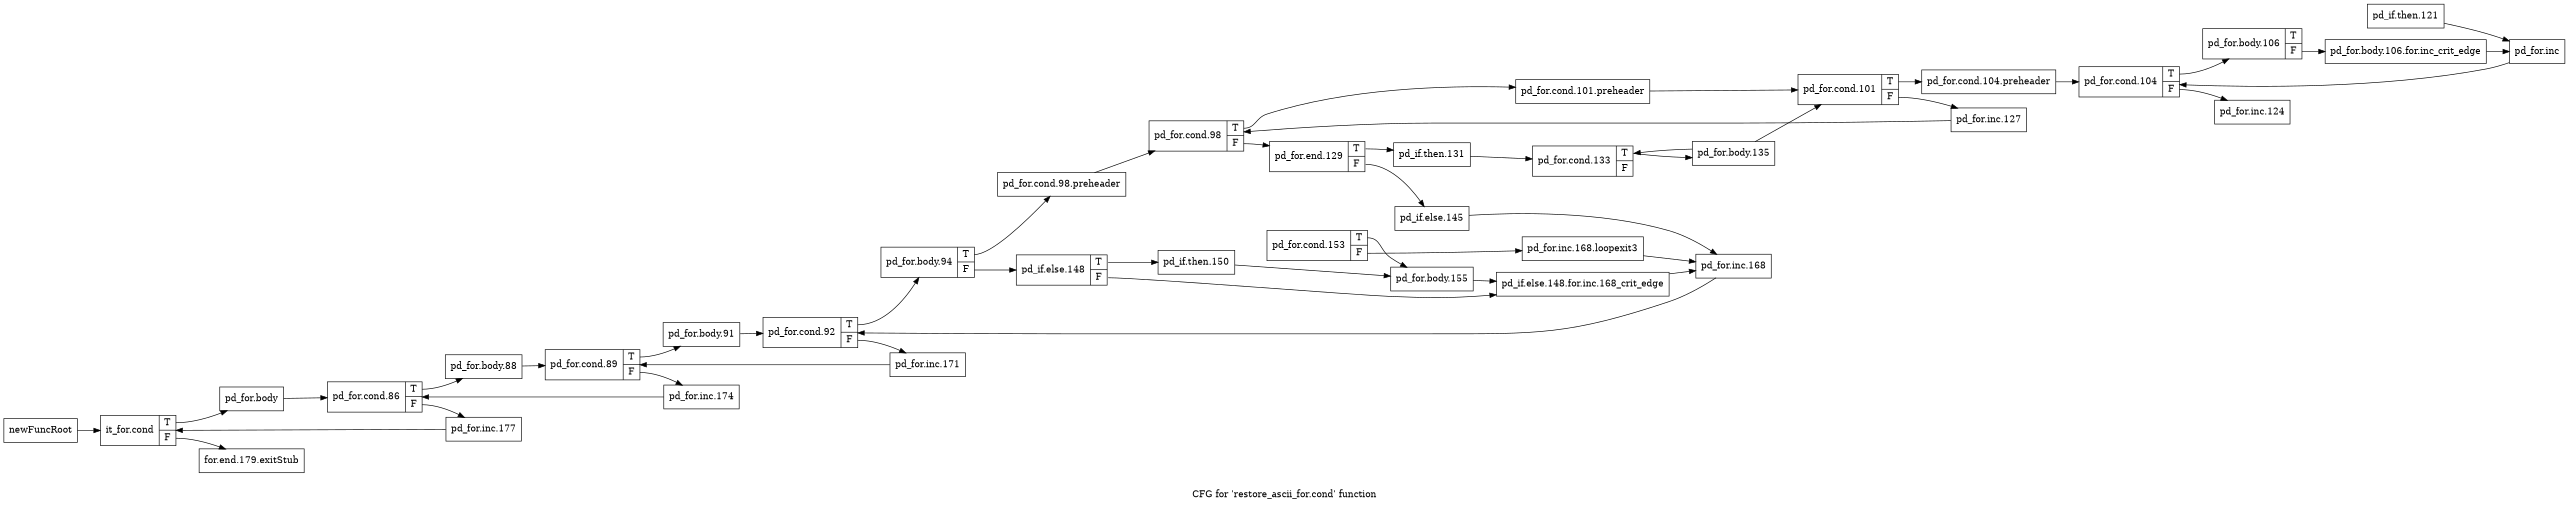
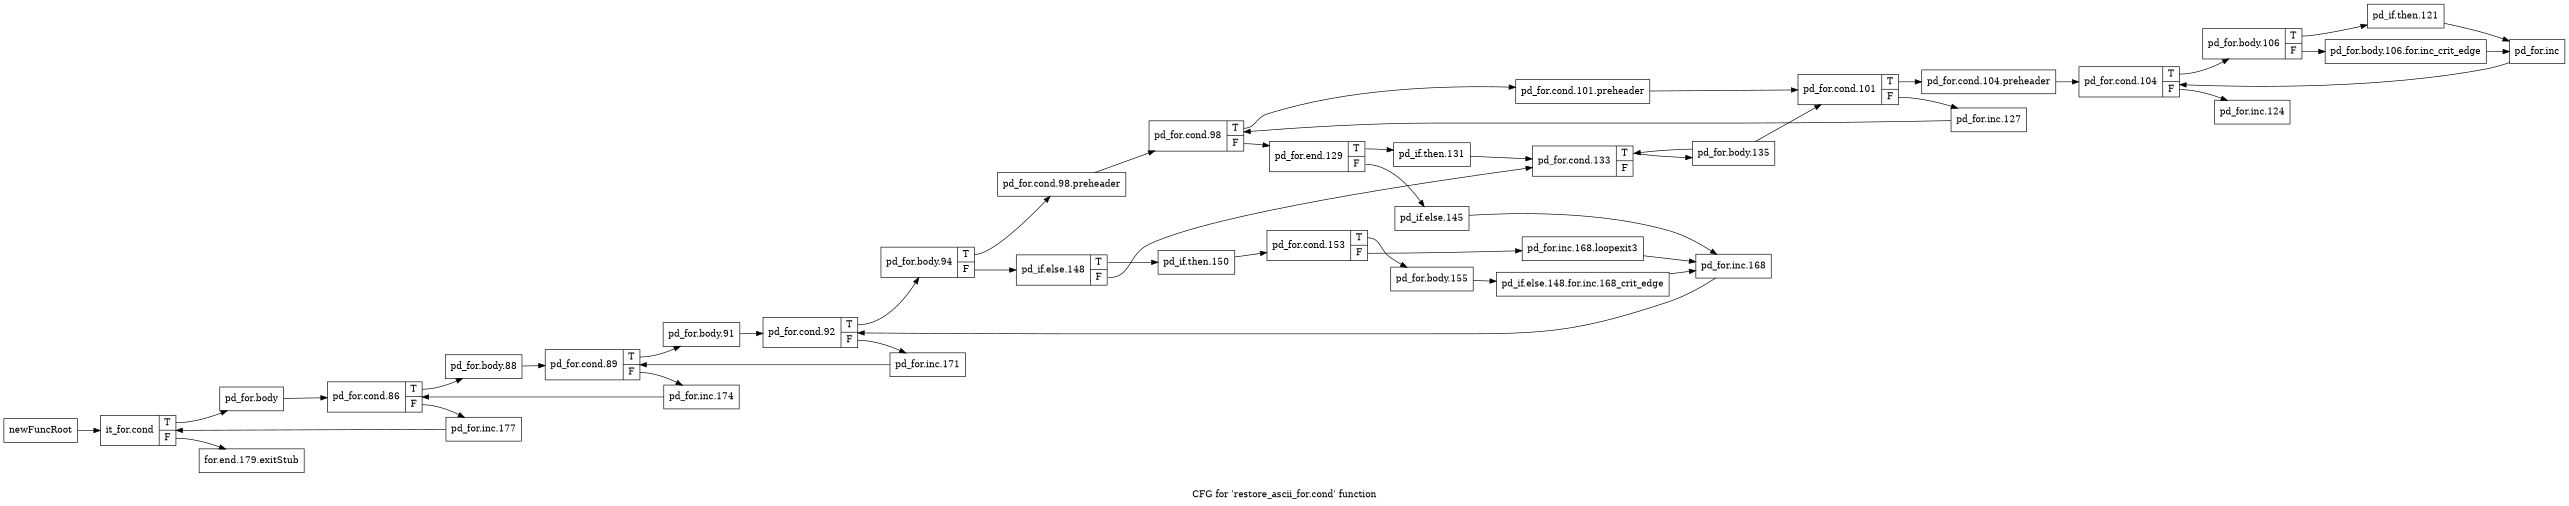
none -> (2332, 32)
(1309, 270) -> (1248, 255)
(1299, 290) -> (1308, 203)
